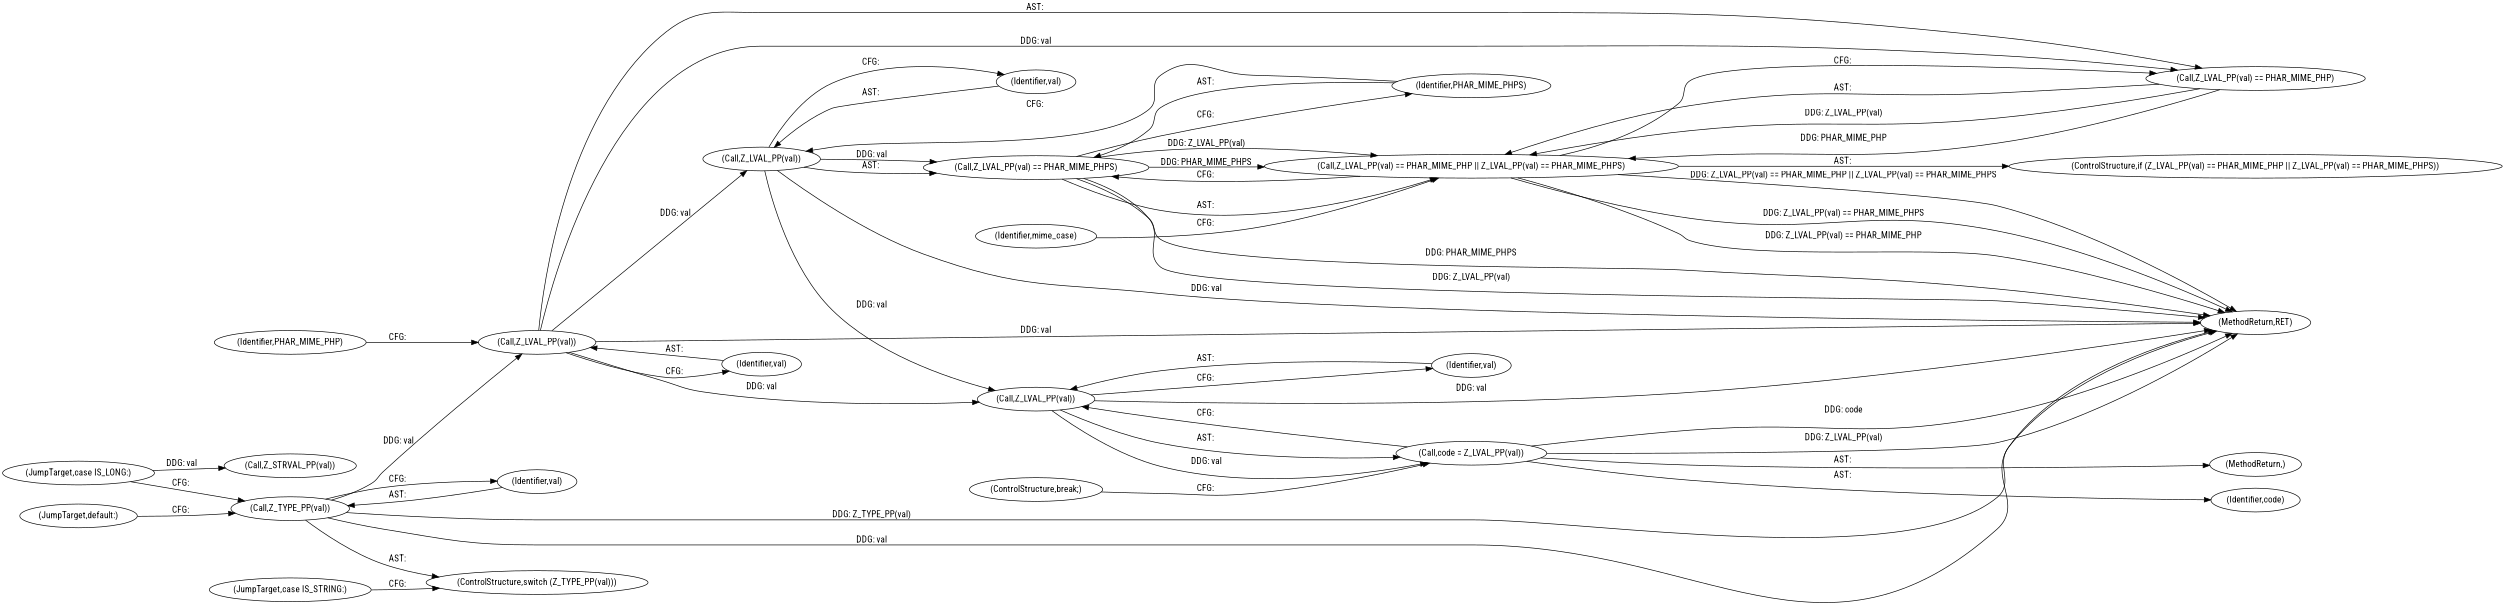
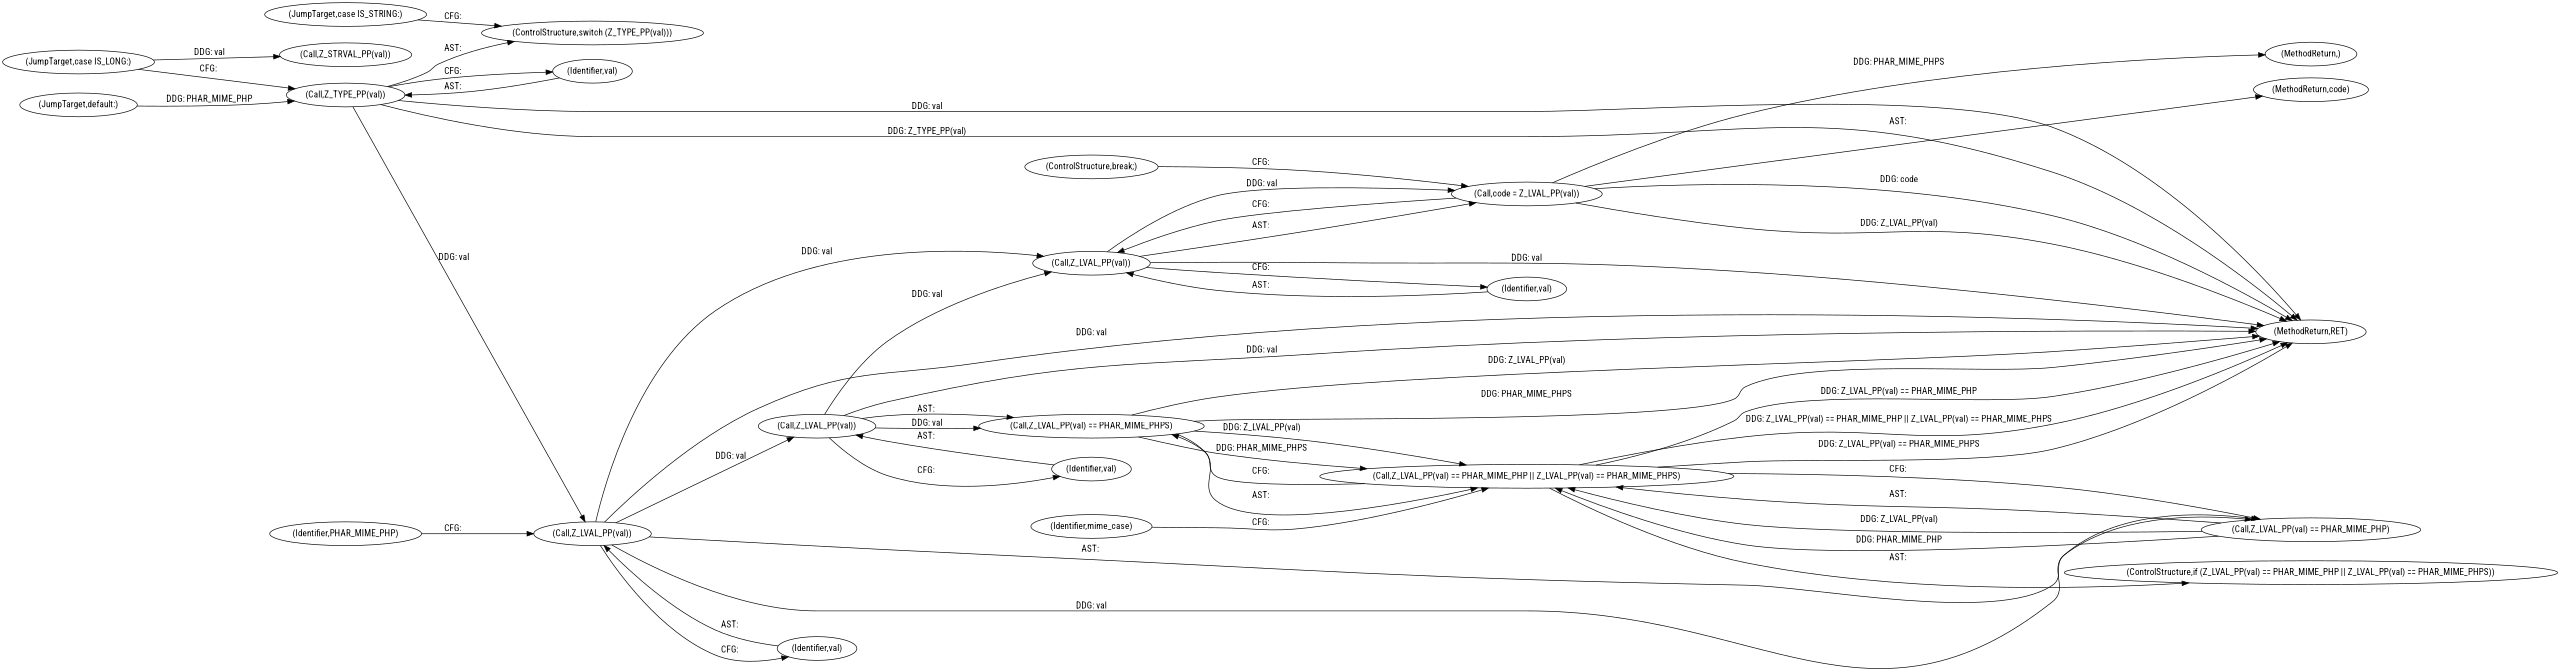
(1471, 86) -> none
(1844, 460) -> (1899, 62)
(2256, 500) -> (2311, 90)
(182, 510) -> (210, 99)
